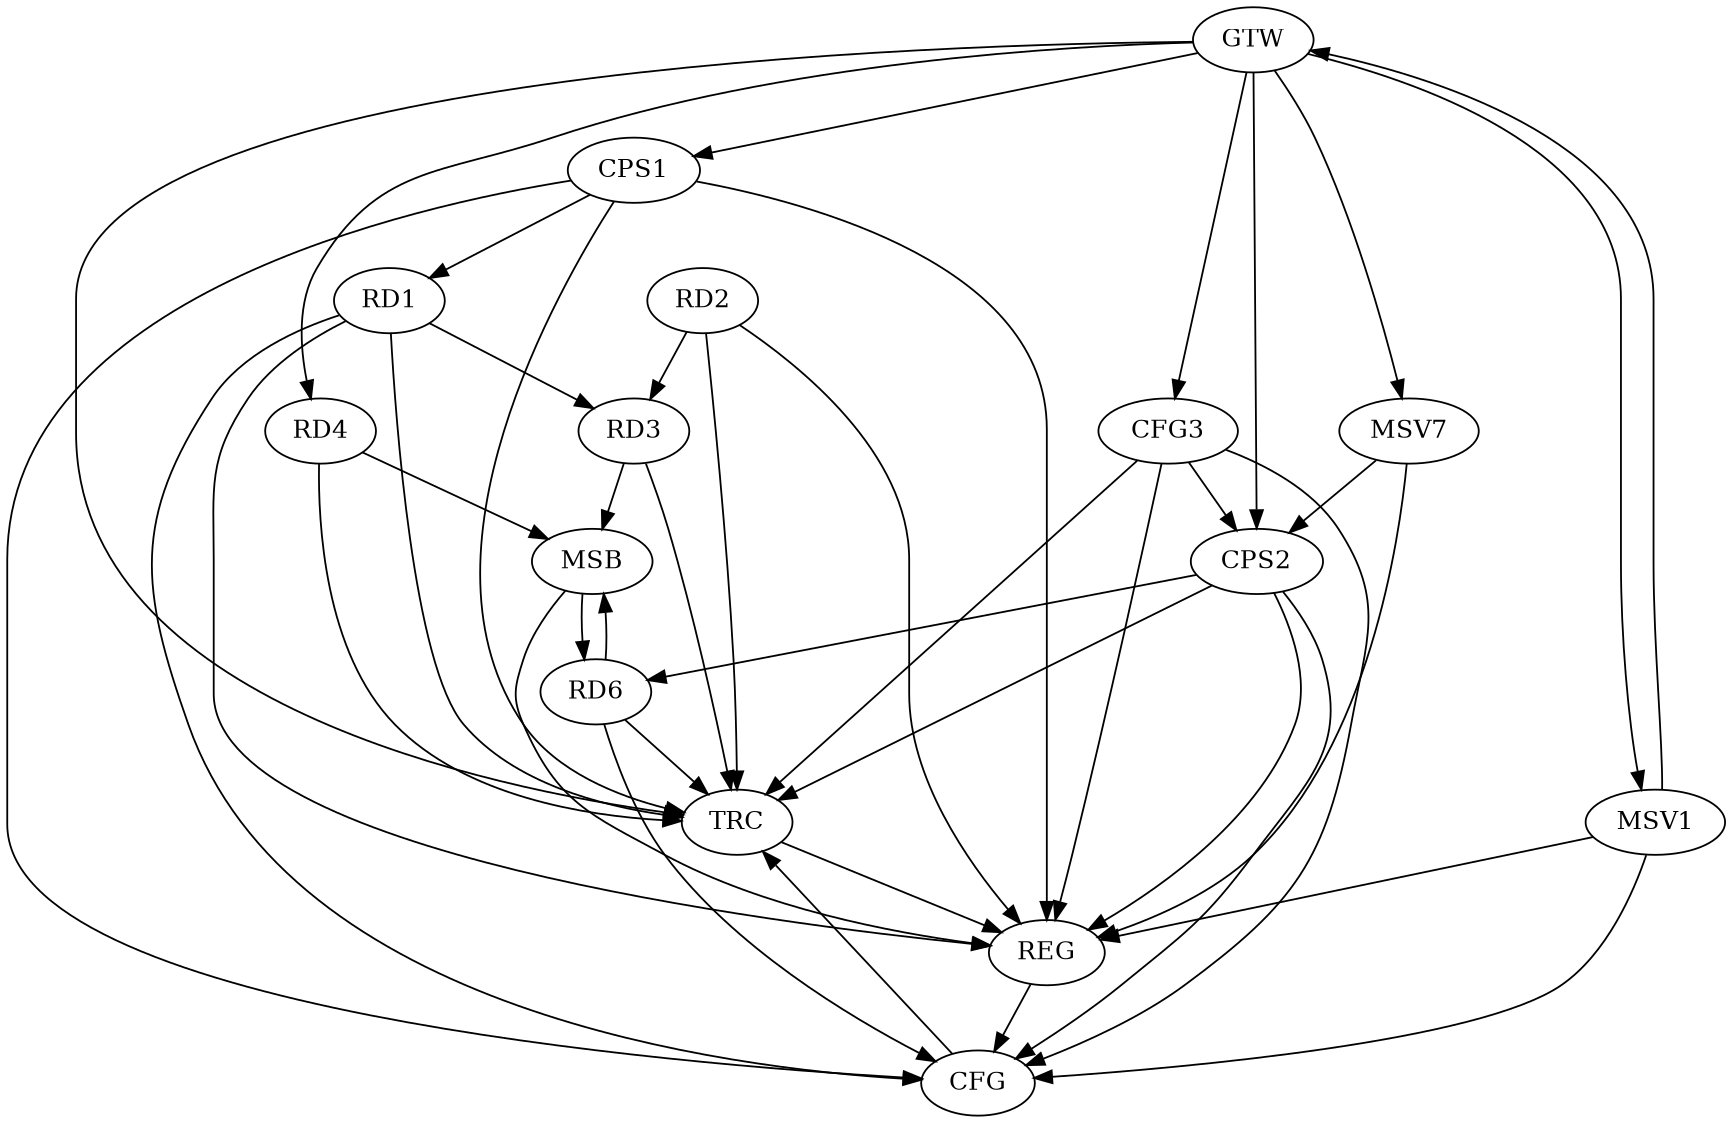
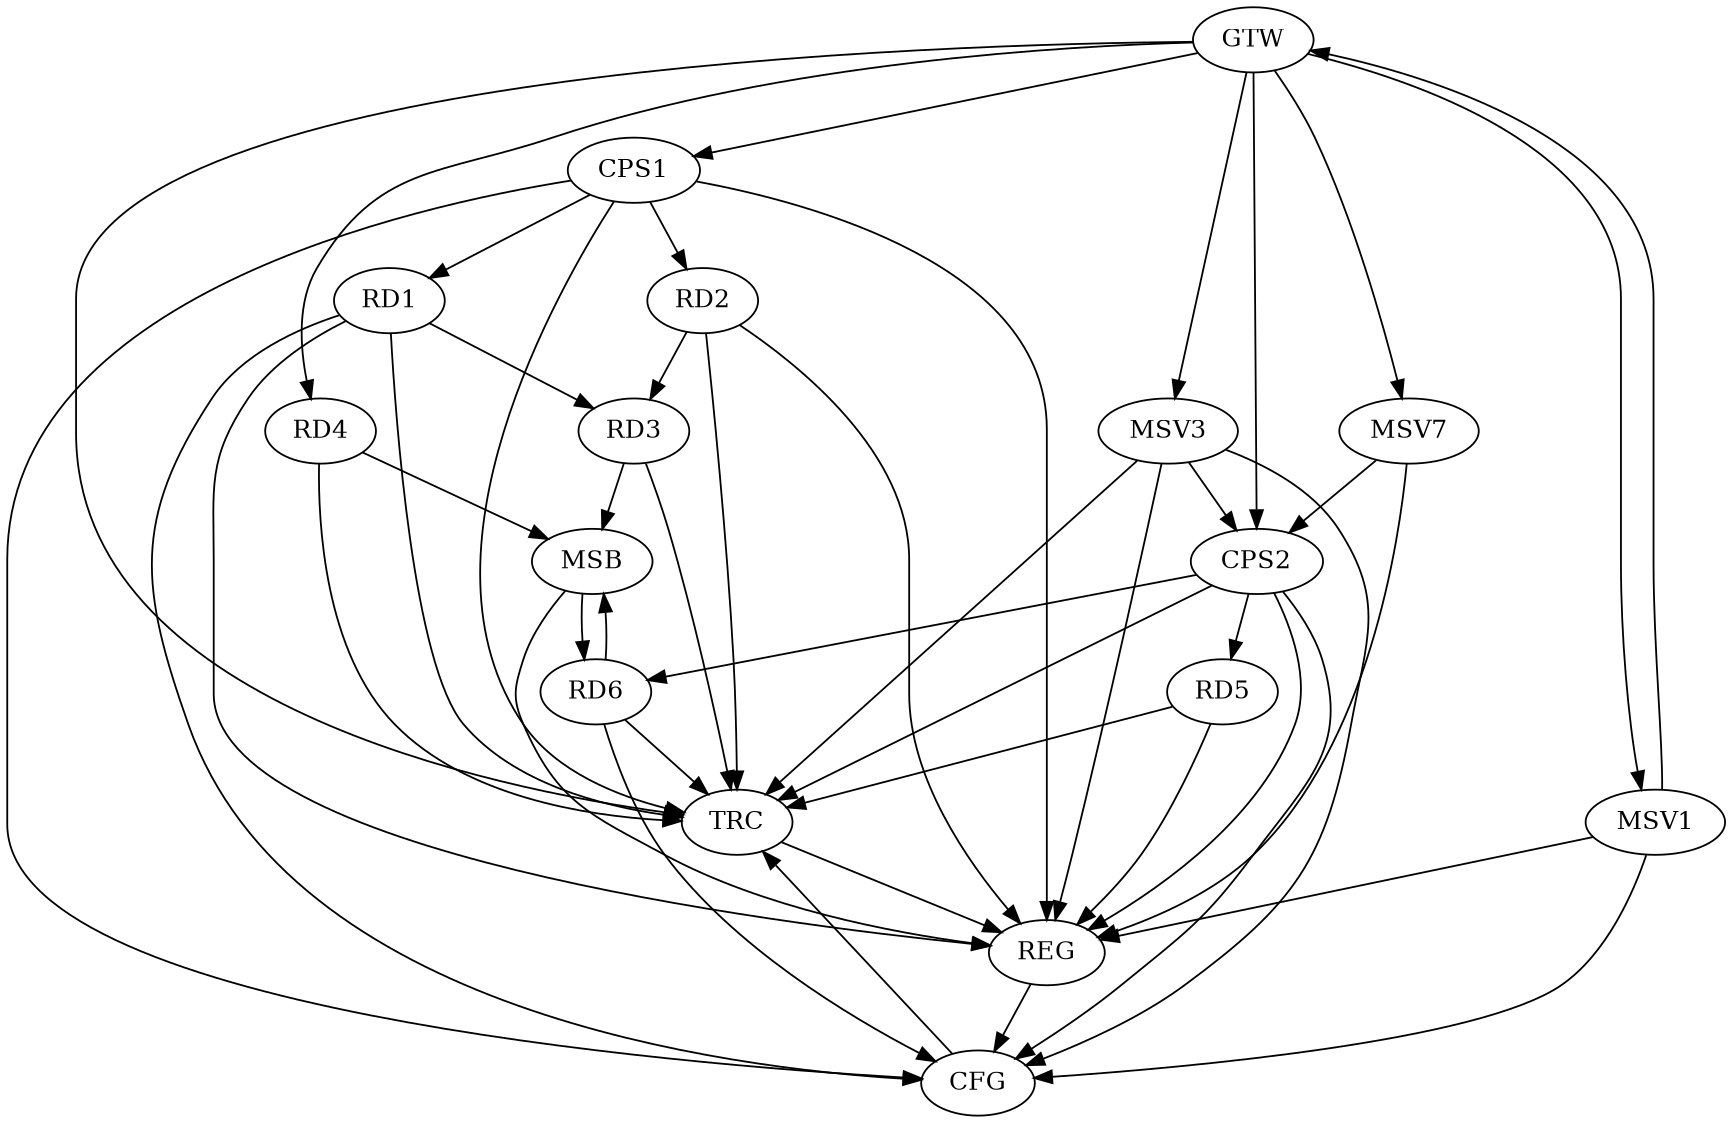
none -> (664, 227)
(1168, 431) -> (1168, 431)
none -> (1222, 692)
